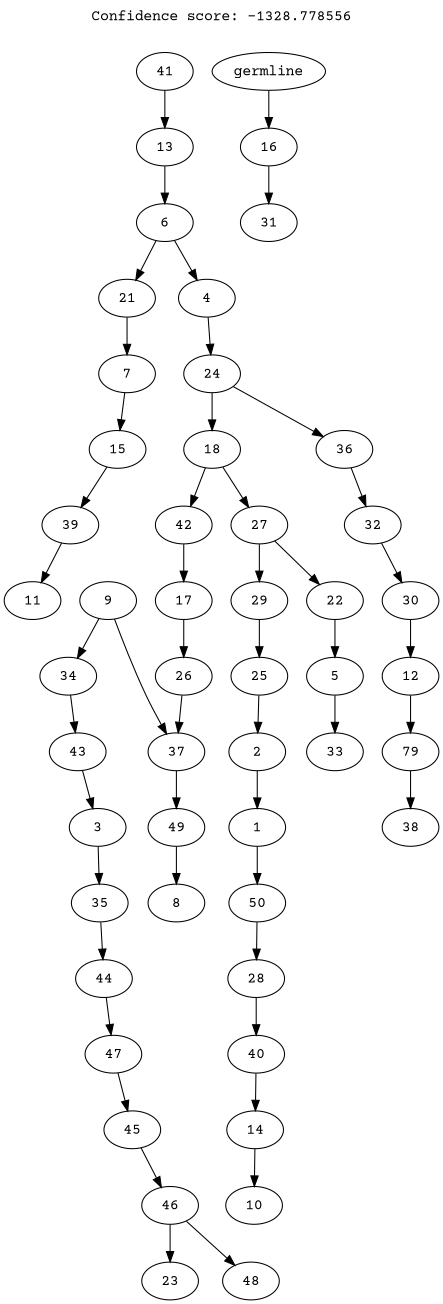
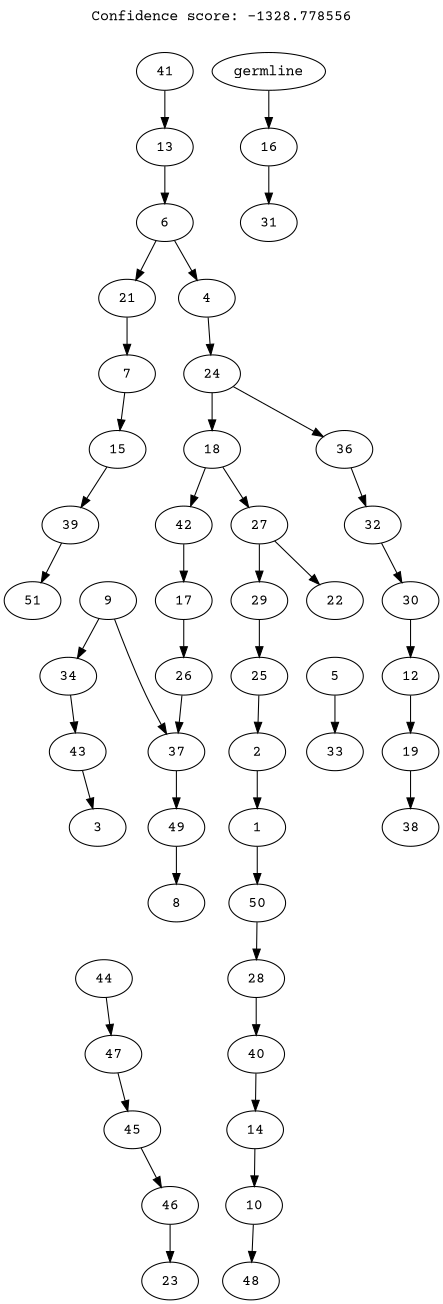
(33, 601) -> (33, 601)
(335, 633) -> none
(411, 752) -> (411, 752)
(100, 903) -> none
(207, 1240) -> (253, 1238)
